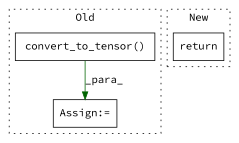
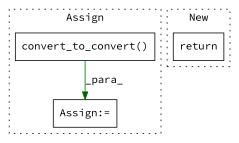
(85, 18) -> (85, 18)
(85, 47) -> (85, 47)
